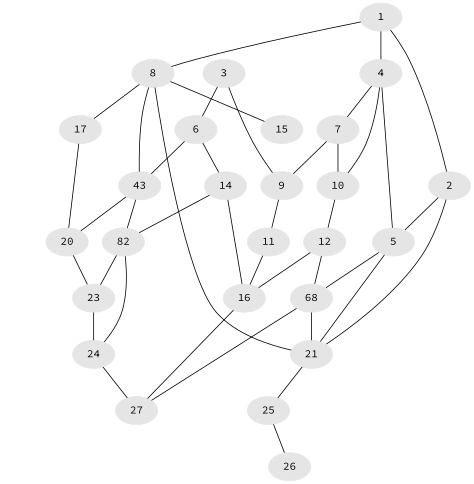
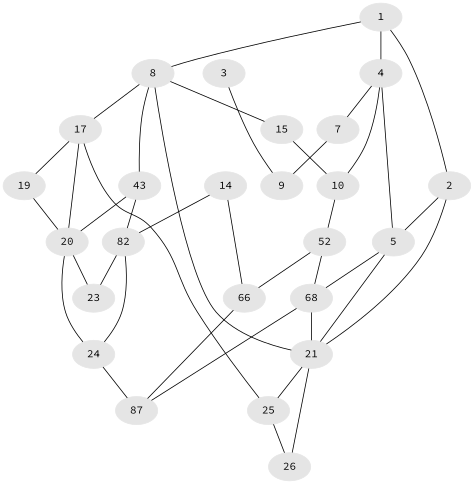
(196, 130) -> none
(338, 158) -> (306, 154)
none -> (24, 186)
(269, 242) -> none
(325, 242) -> (325, 242)
none -> (175, 266)
(244, 298) -> (244, 298)
(94, 326) -> (63, 302)
(137, 411) -> (137, 411)
none -> (301, 411)
